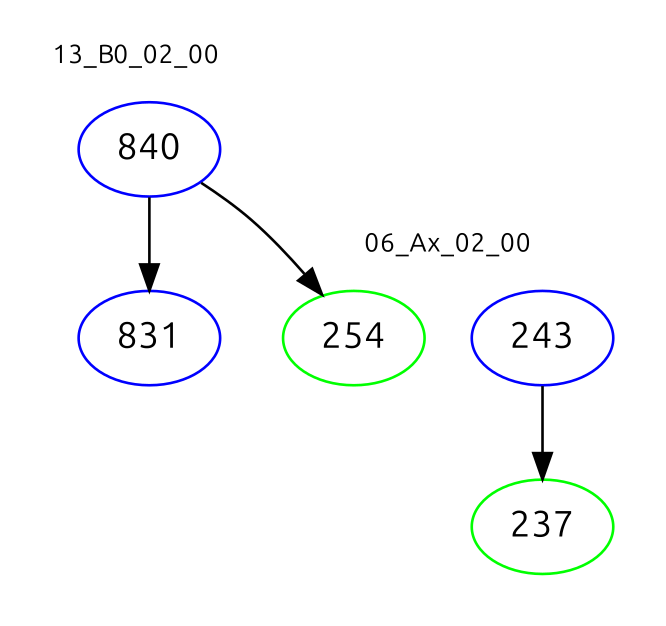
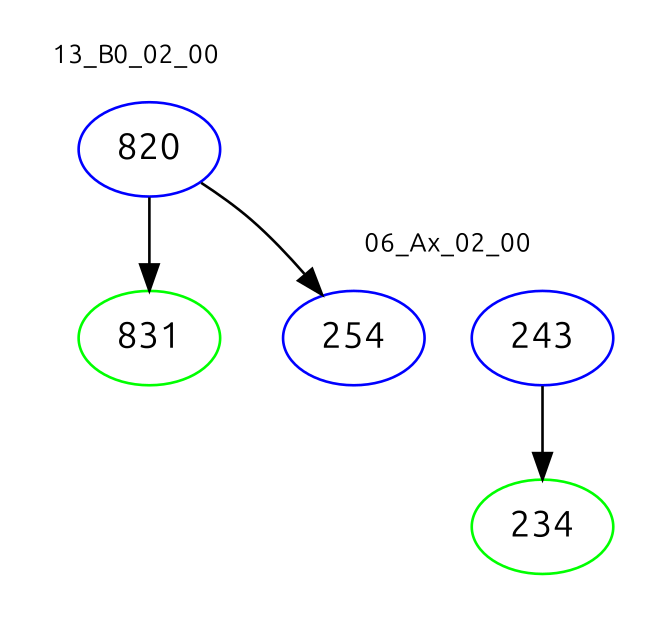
(149, 149) -> (149, 149)
(149, 338) -> (149, 338)
(354, 338) -> (354, 338)
(543, 527) -> (543, 527)
